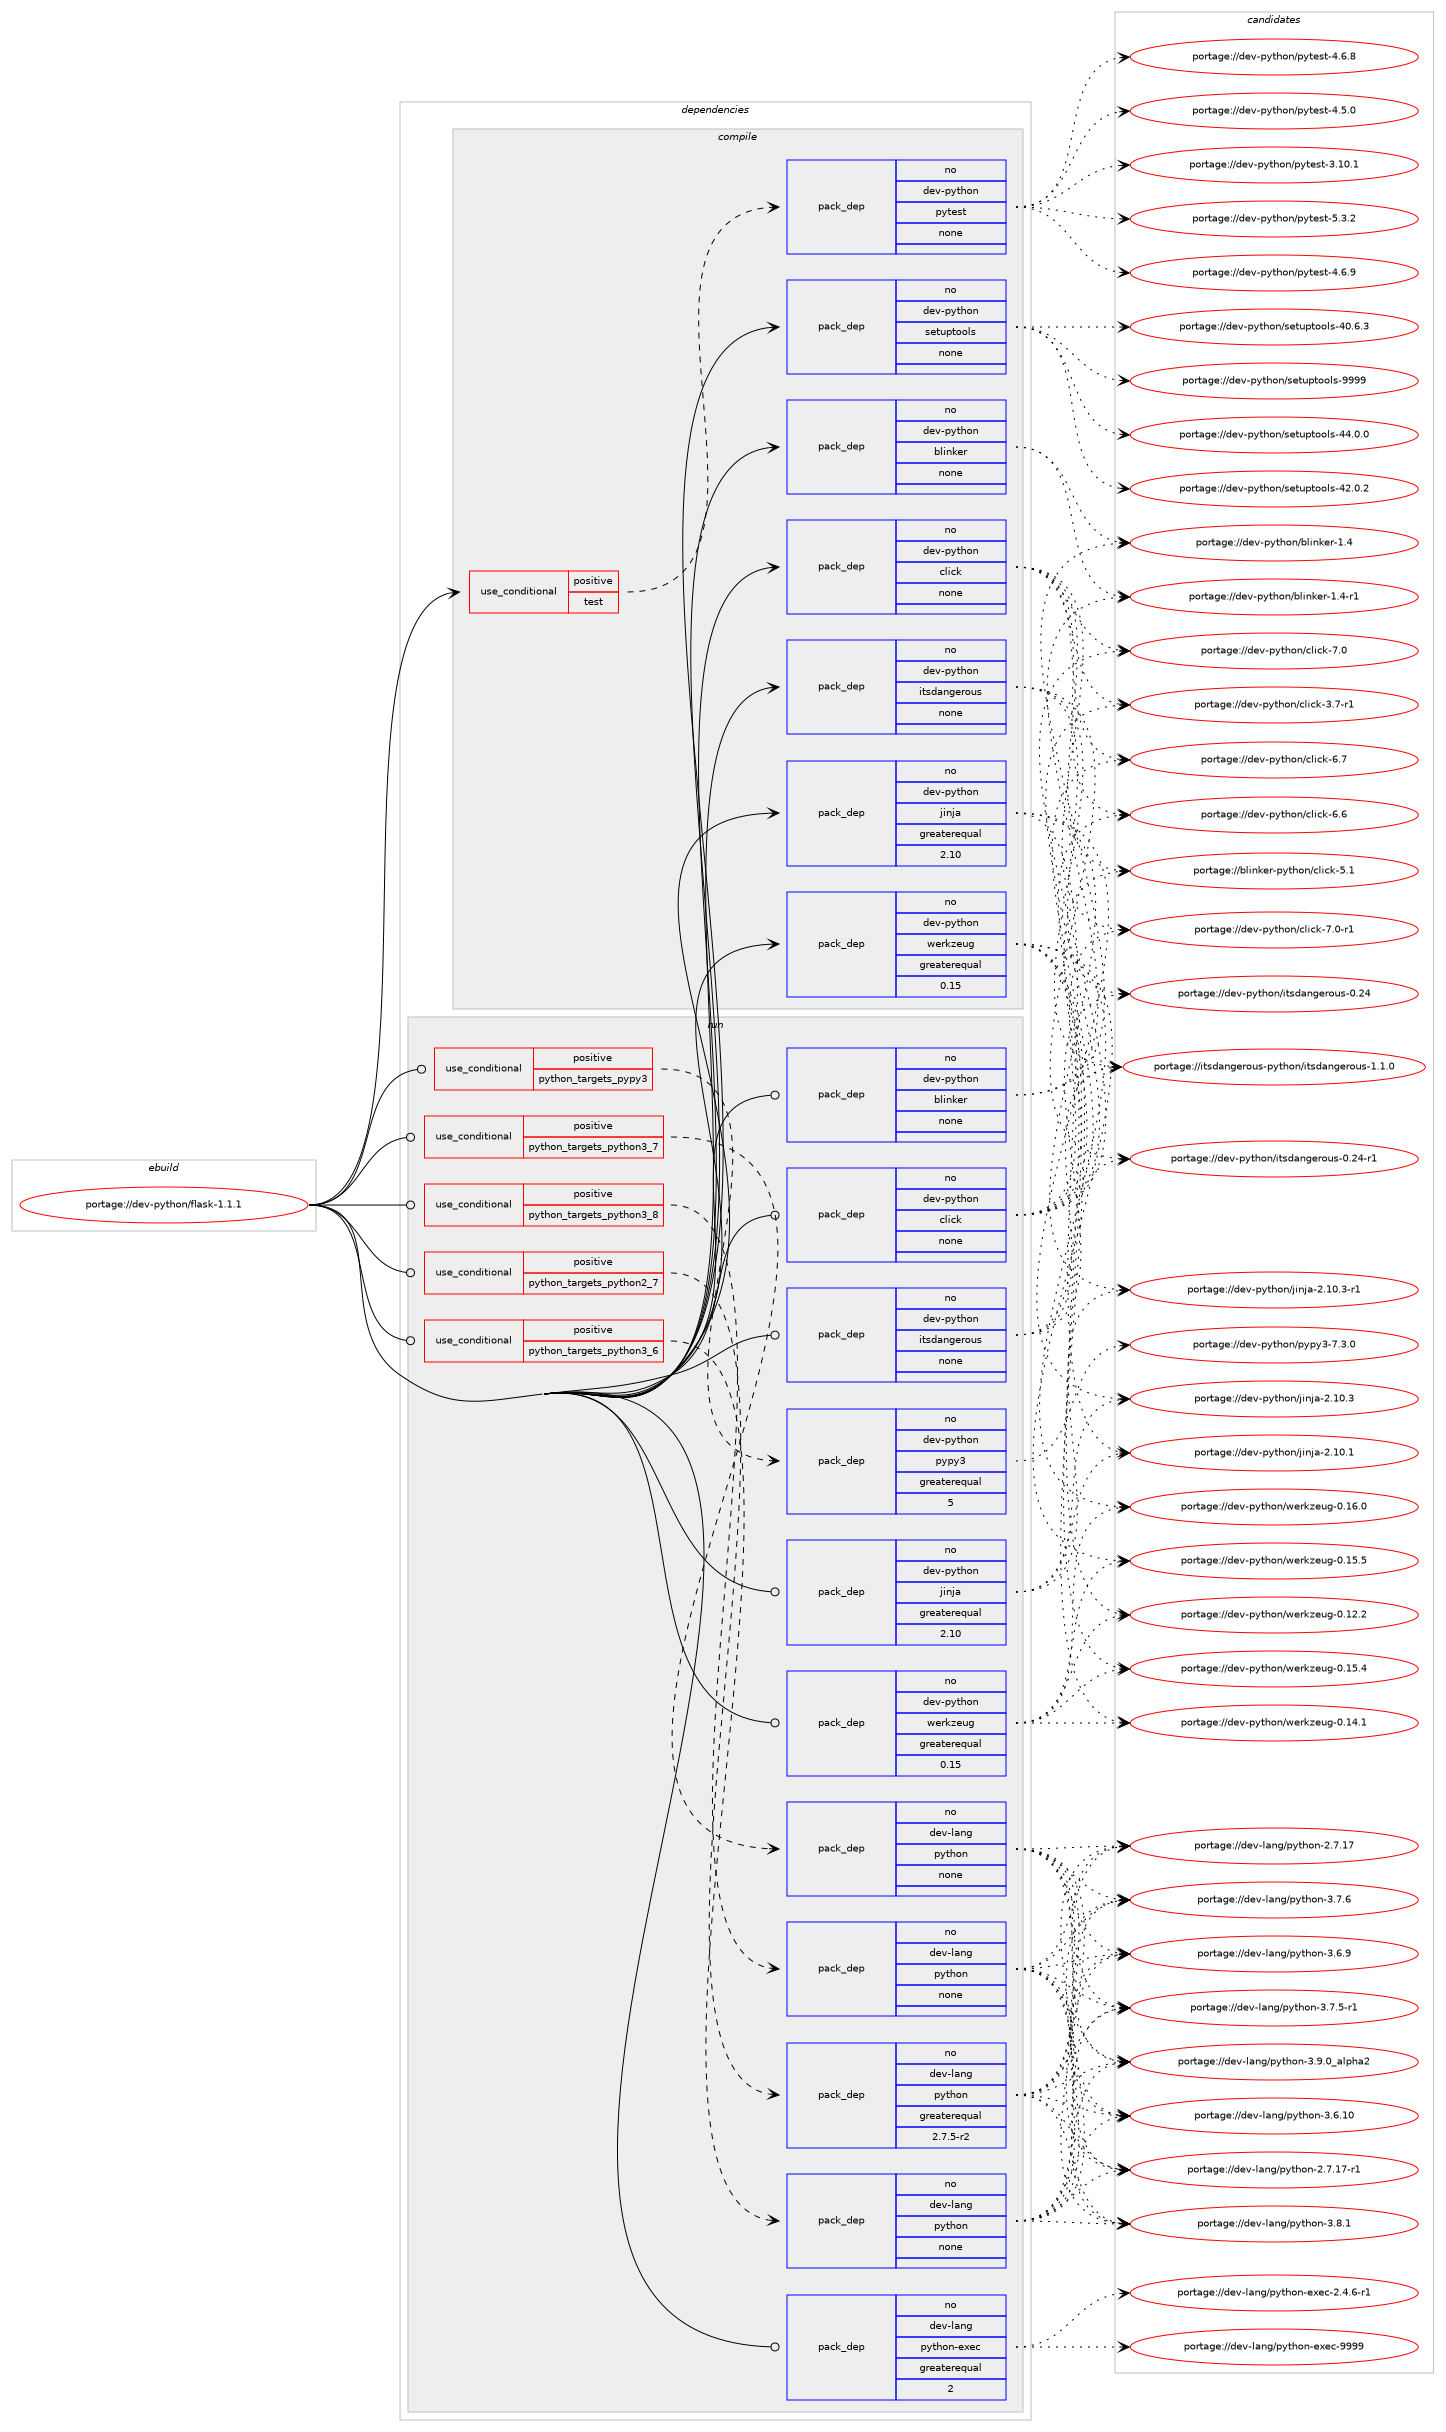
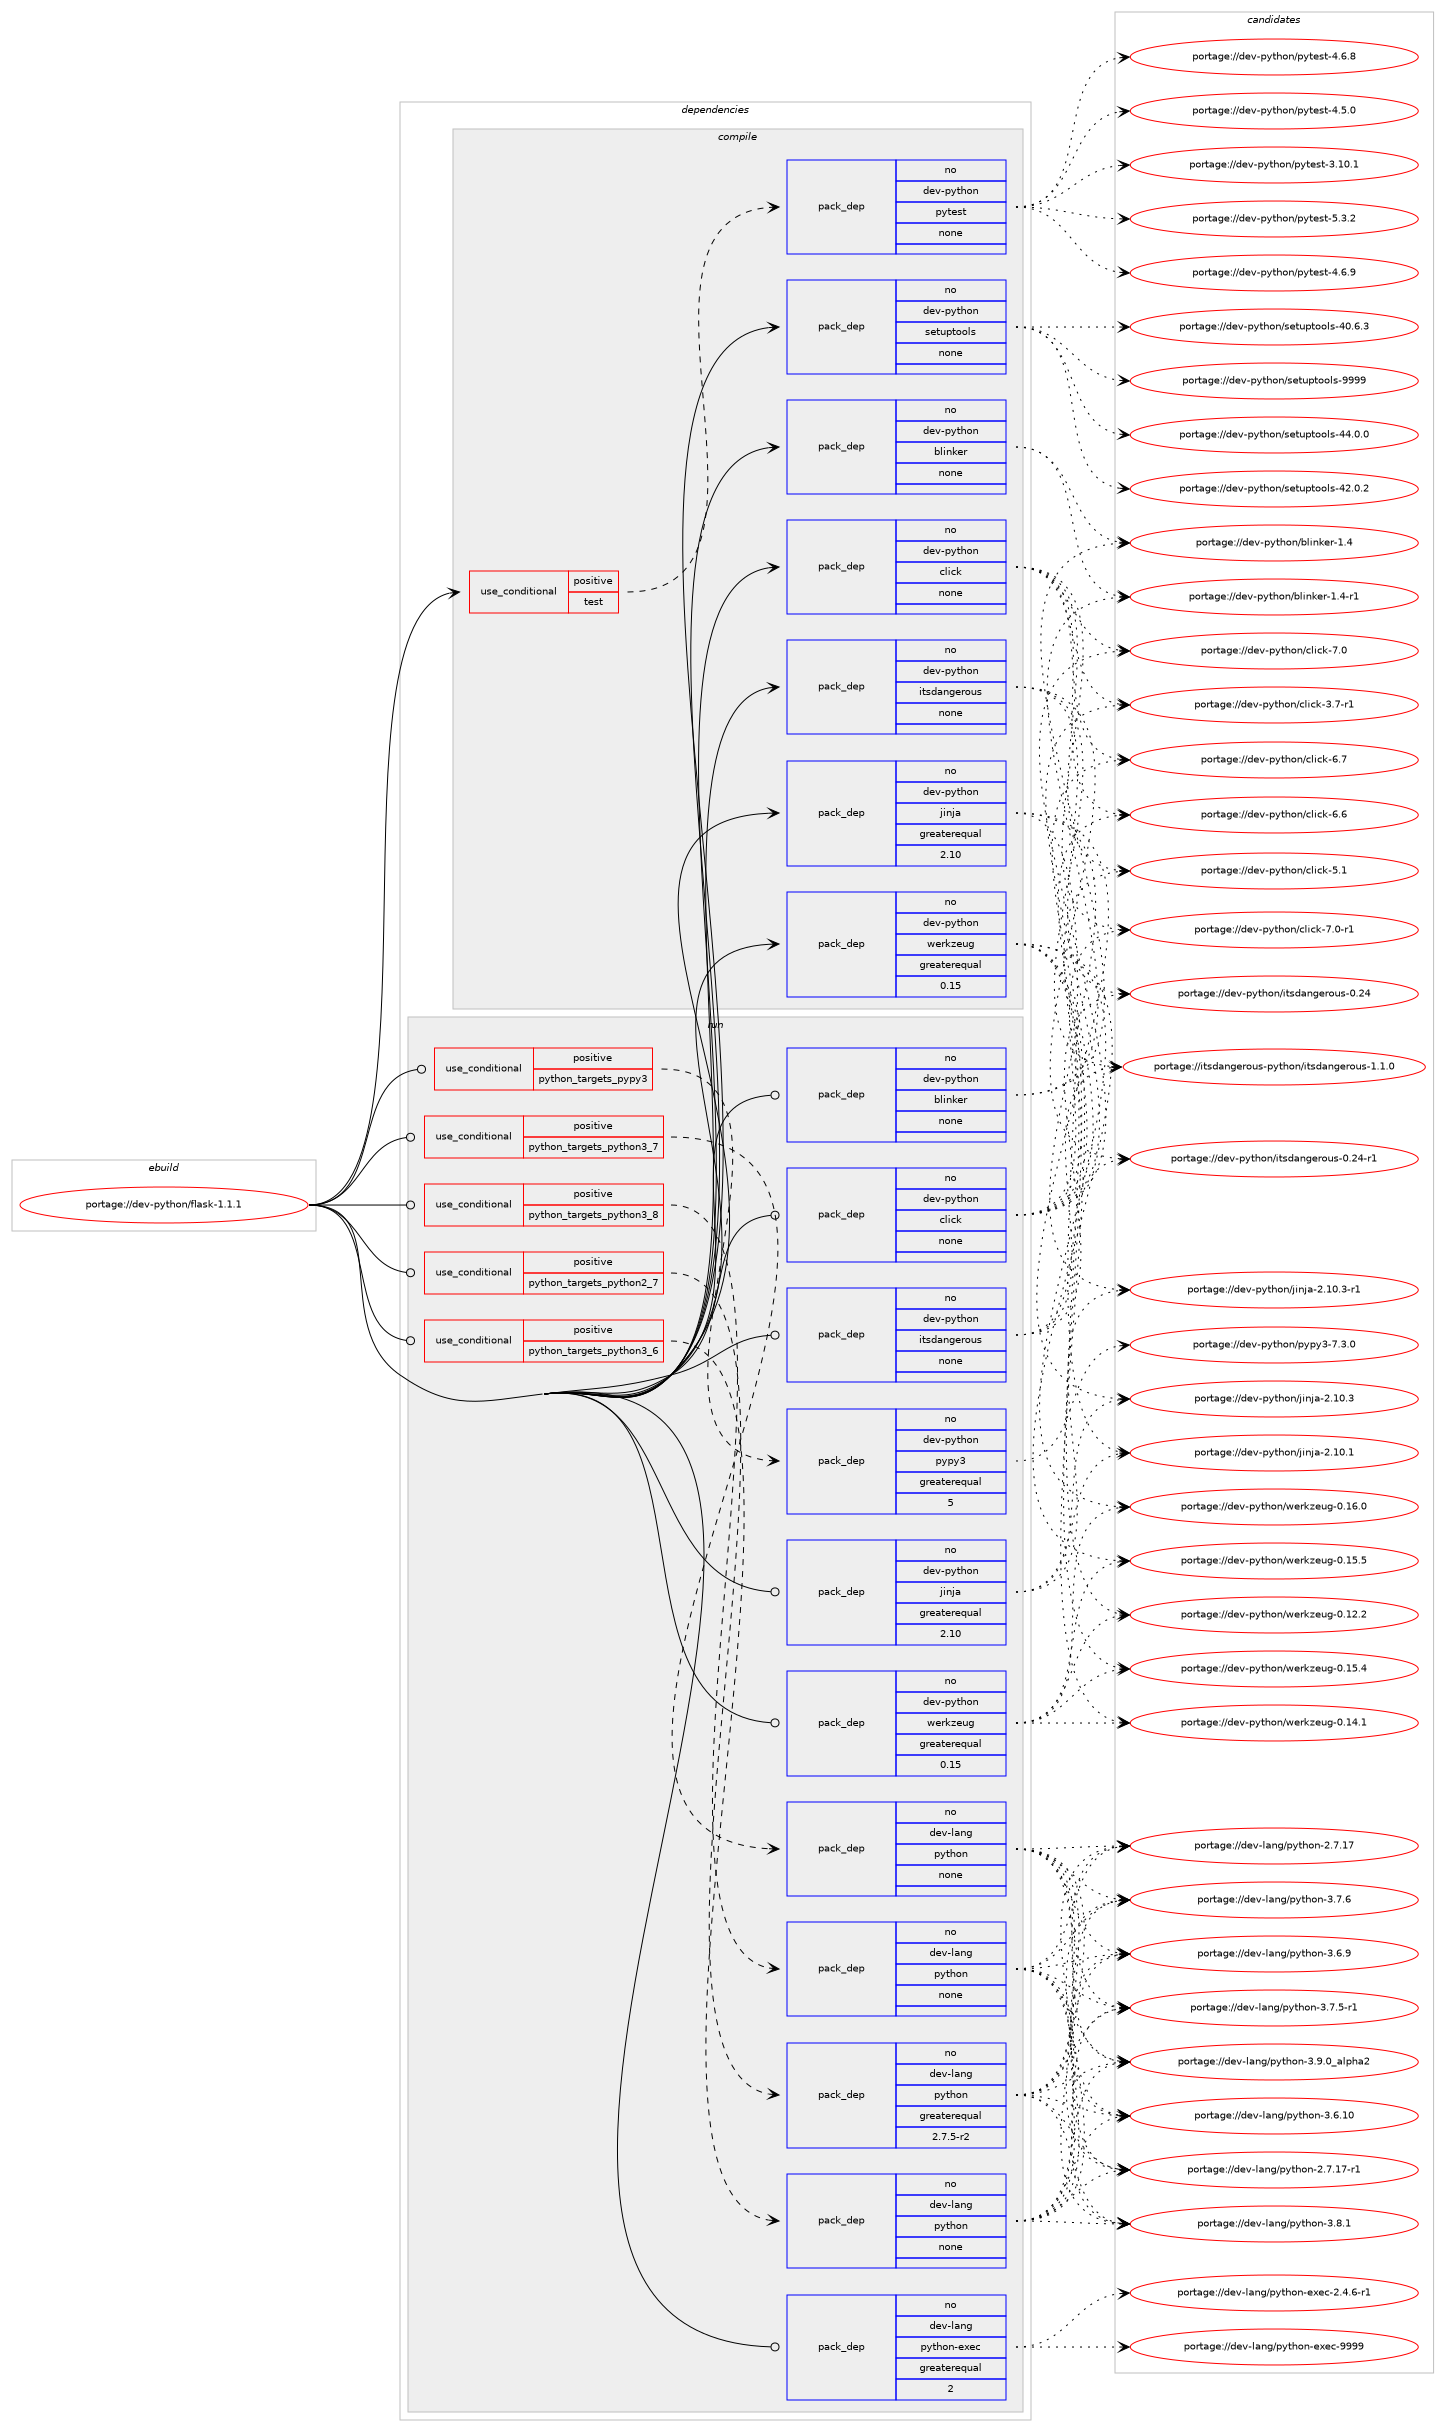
(1274, 871) -> (1274, 871)
